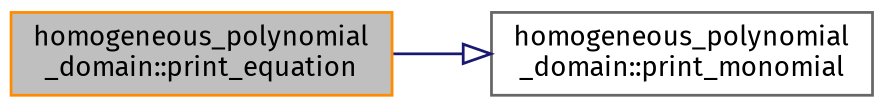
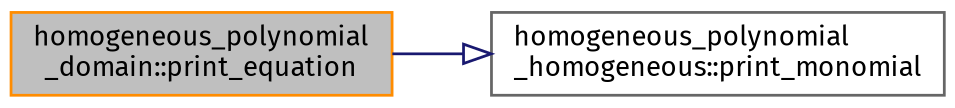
(682, 54) -> (718, 54)
